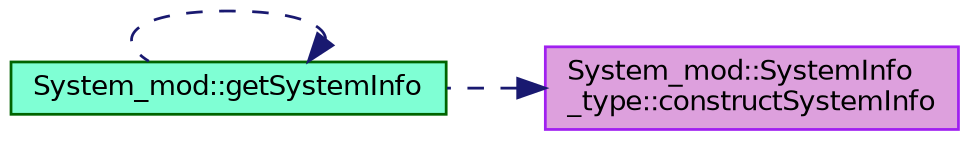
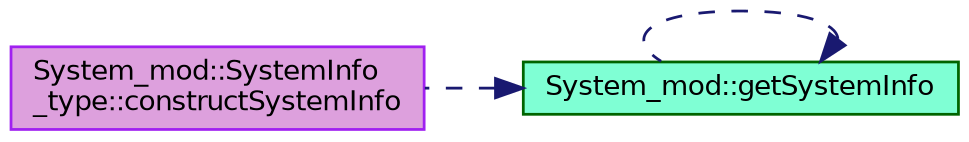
(482, 88) -> (460, 88)
